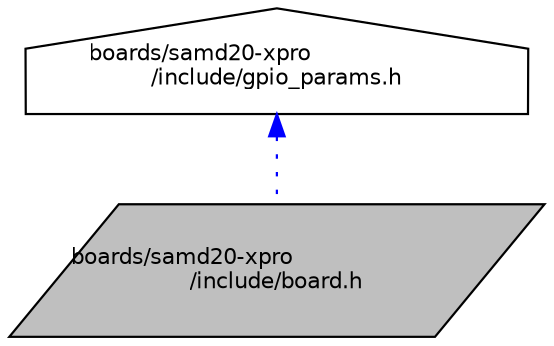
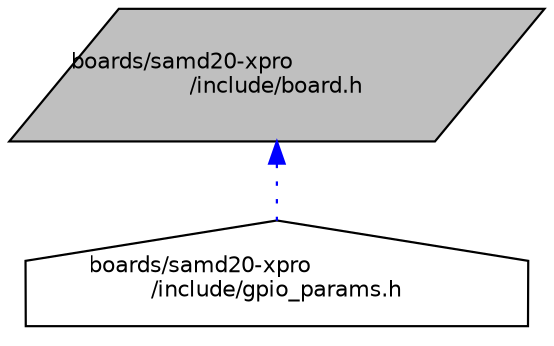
(277, 170) -> (277, 192)
